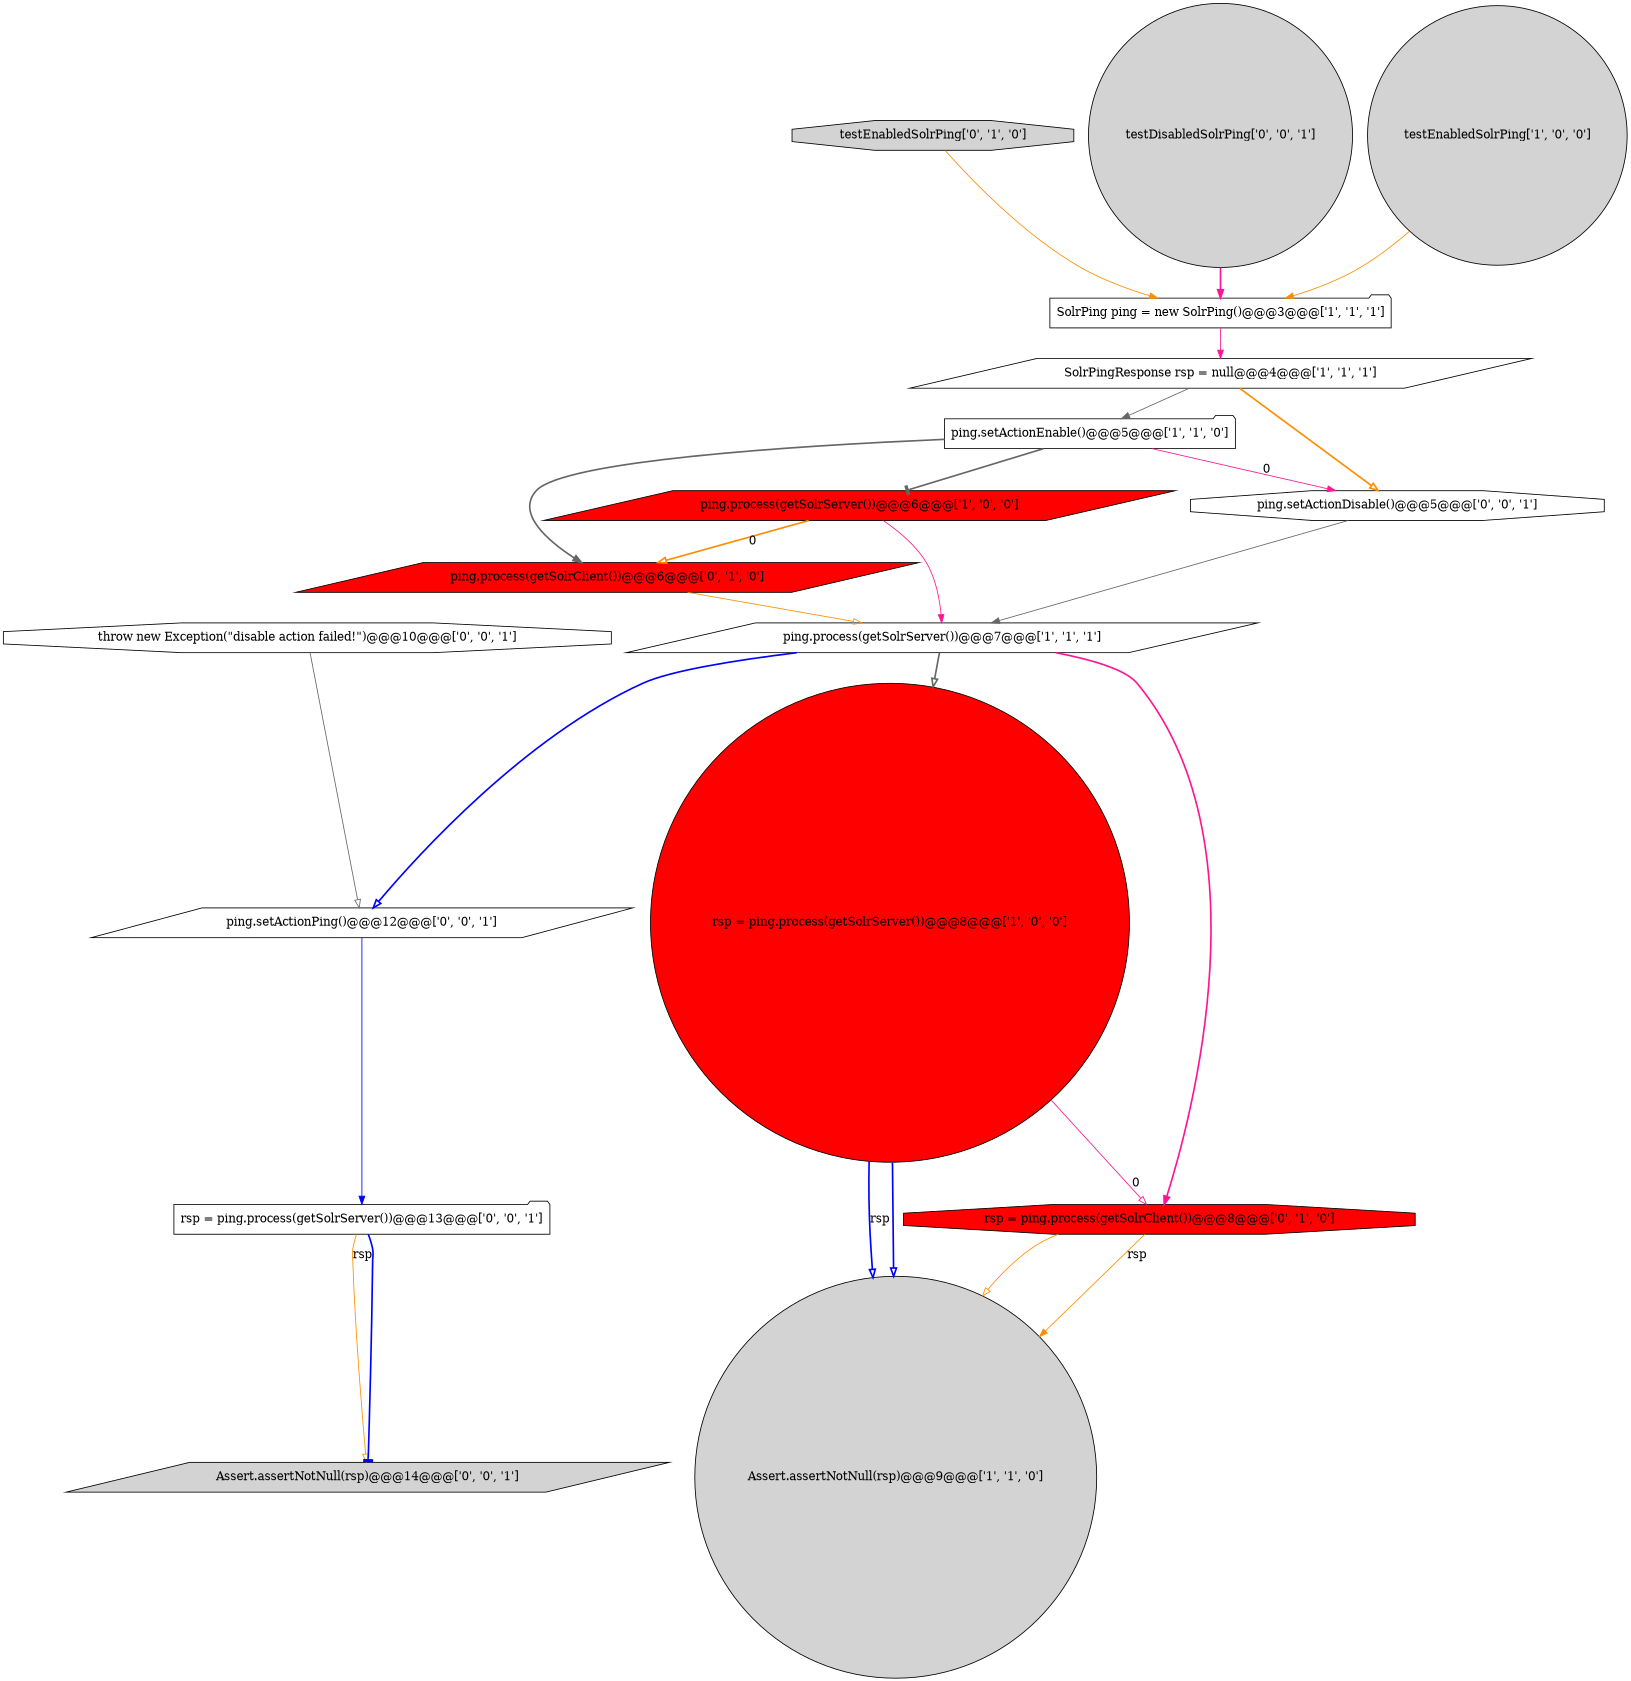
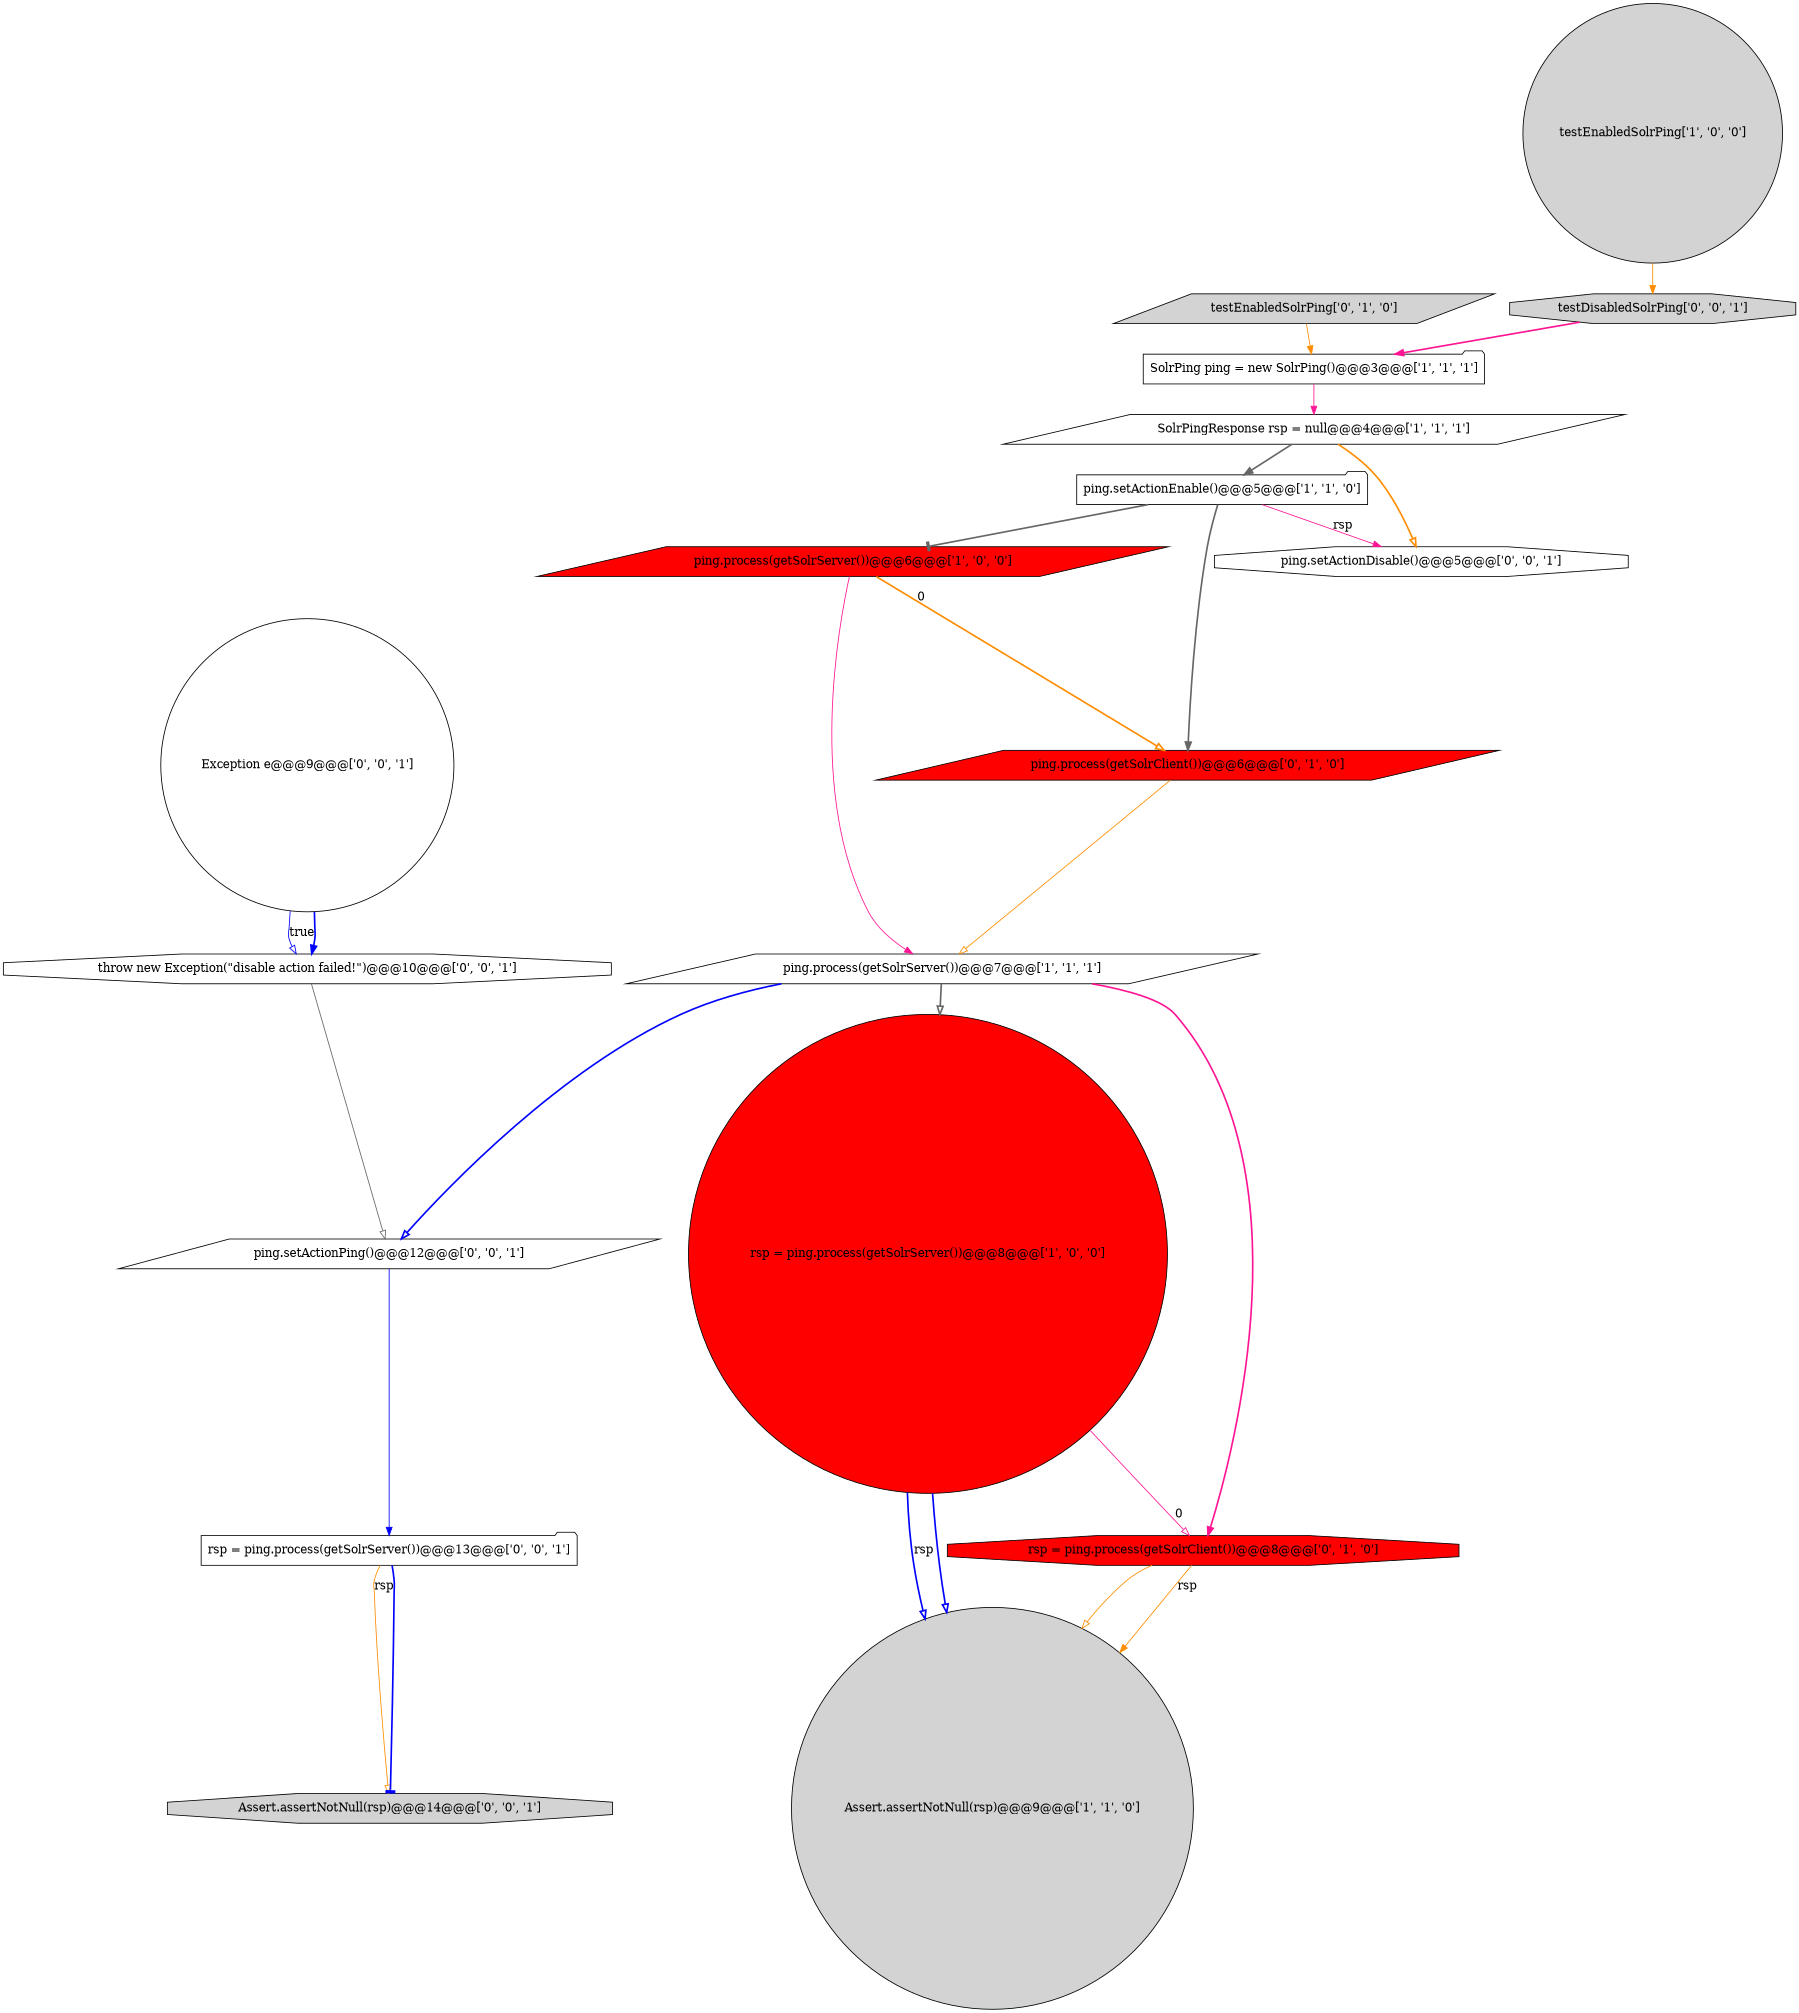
(933, 135) -> (1304, 309)
(1220, 135) -> (1653, 309)
(1355, 270) -> (1653, 274)
(1159, 402) -> (1272, 457)
(1267, 470) -> (1343, 526)
(1174, 571) -> none
none -> (307, 765)
(368, 1477) -> (390, 1808)
